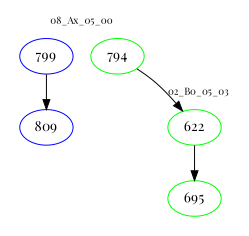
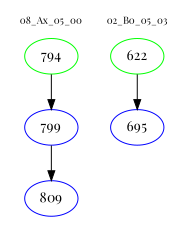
(166, 93) -> (51, 87)
(195, 198) -> (137, 127)
